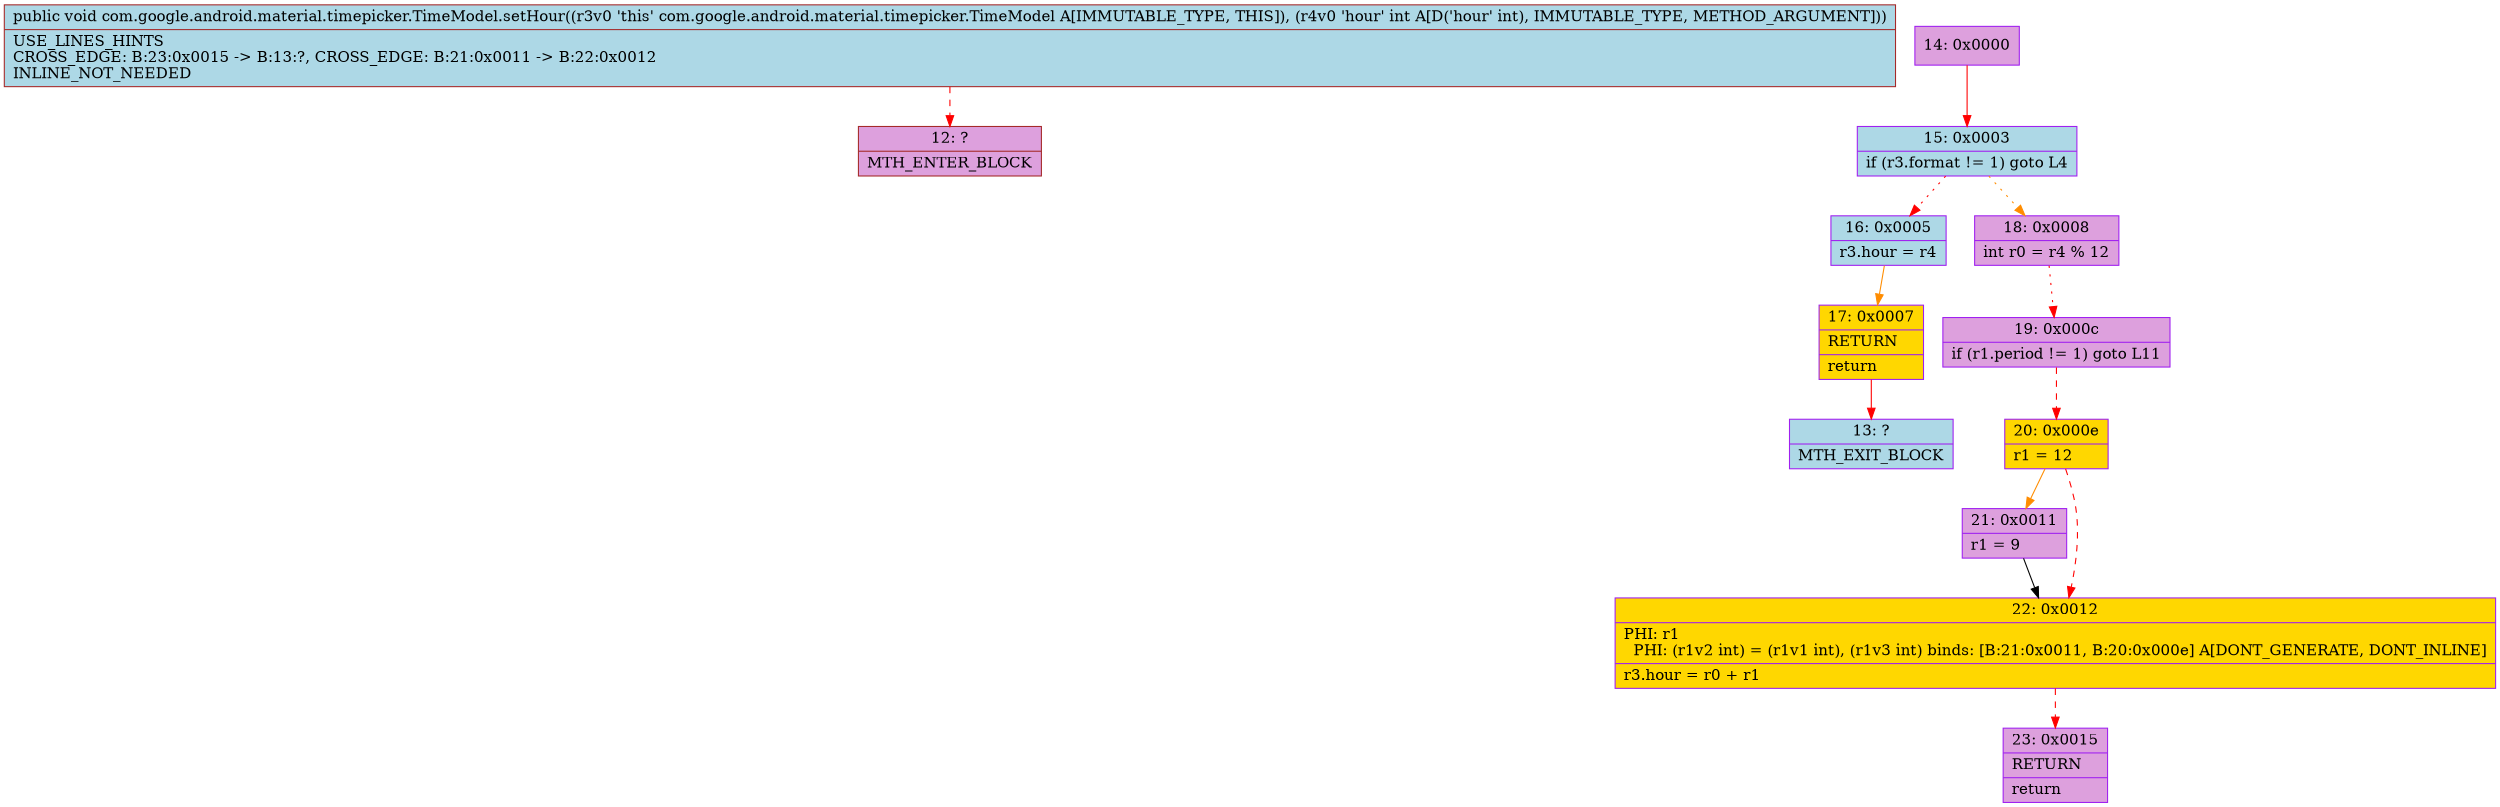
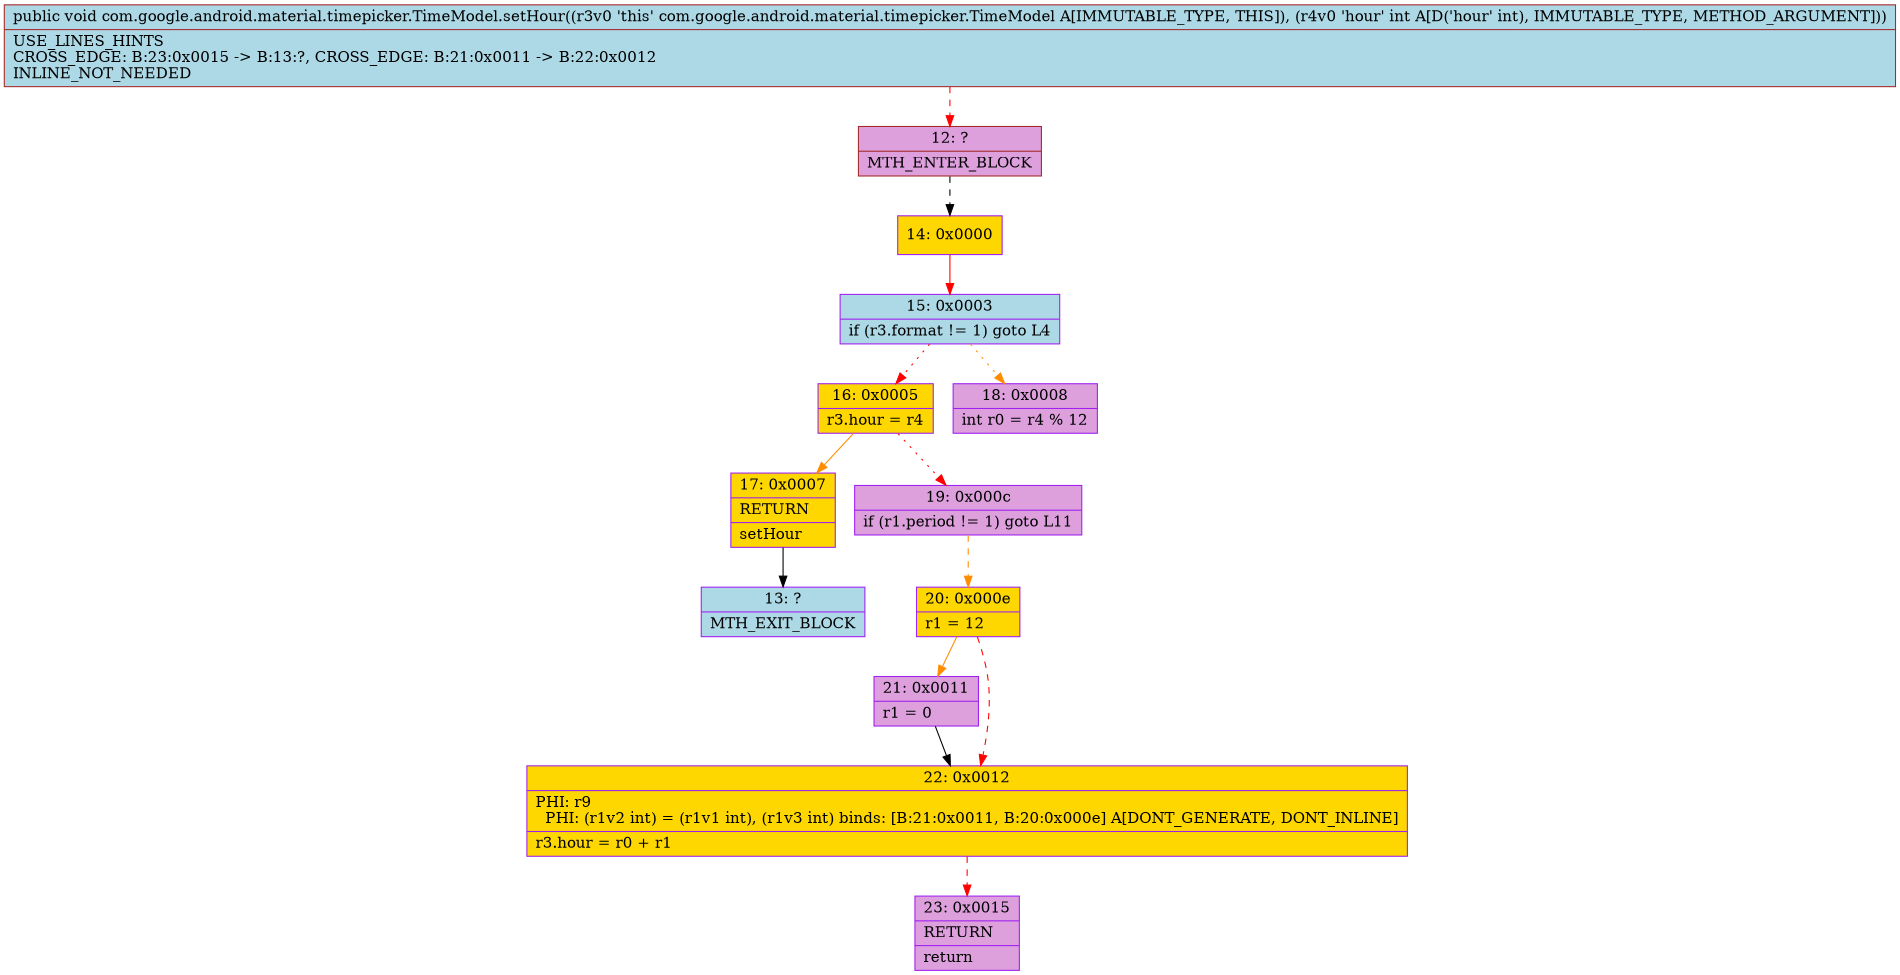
(1967, 46) -> (950, 235)
none -> (950, 190)
(1889, 241) -> (876, 408)
(2051, 286) -> (918, 455)
(1852, 367) -> (771, 534)
(2056, 388) -> (968, 556)
(1871, 394) -> (783, 562)
(1996, 545) -> (907, 713)
(1654, 635) -> (566, 802)
